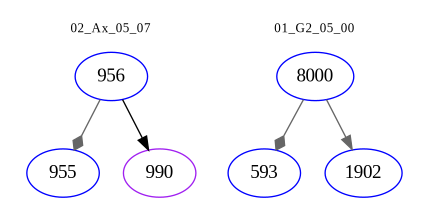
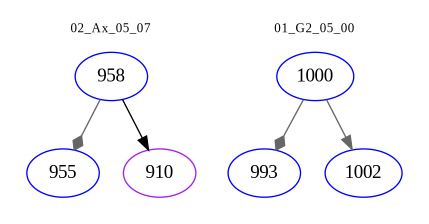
(111, 76) -> (111, 76)
(315, 76) -> (315, 76)
(160, 173) -> (160, 173)
(264, 173) -> (264, 173)
(364, 173) -> (364, 173)
